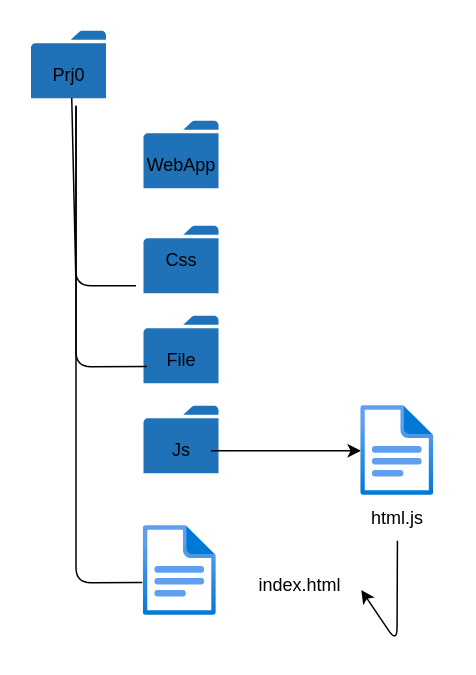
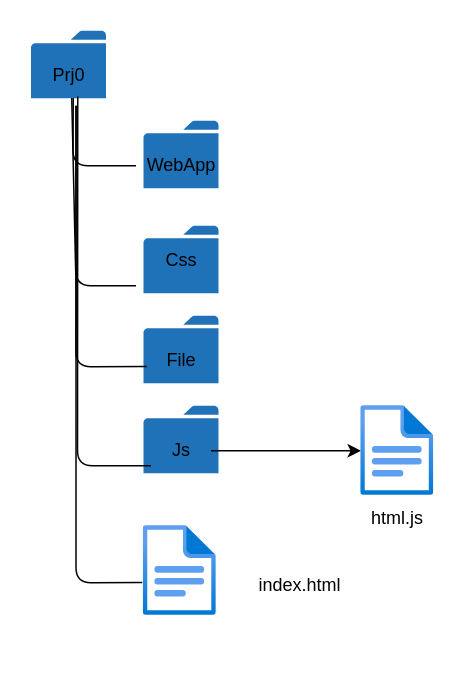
none -> (109, 166)
none -> (77, 406)
(397, 611) -> none
